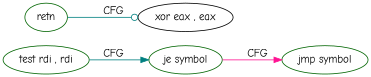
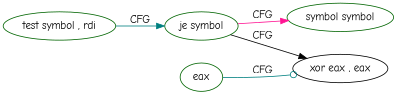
(46, 17) -> (201, 77)
none -> (265, 45)
(46, 60) -> (59, 26)
(325, 60) -> (340, 17)
